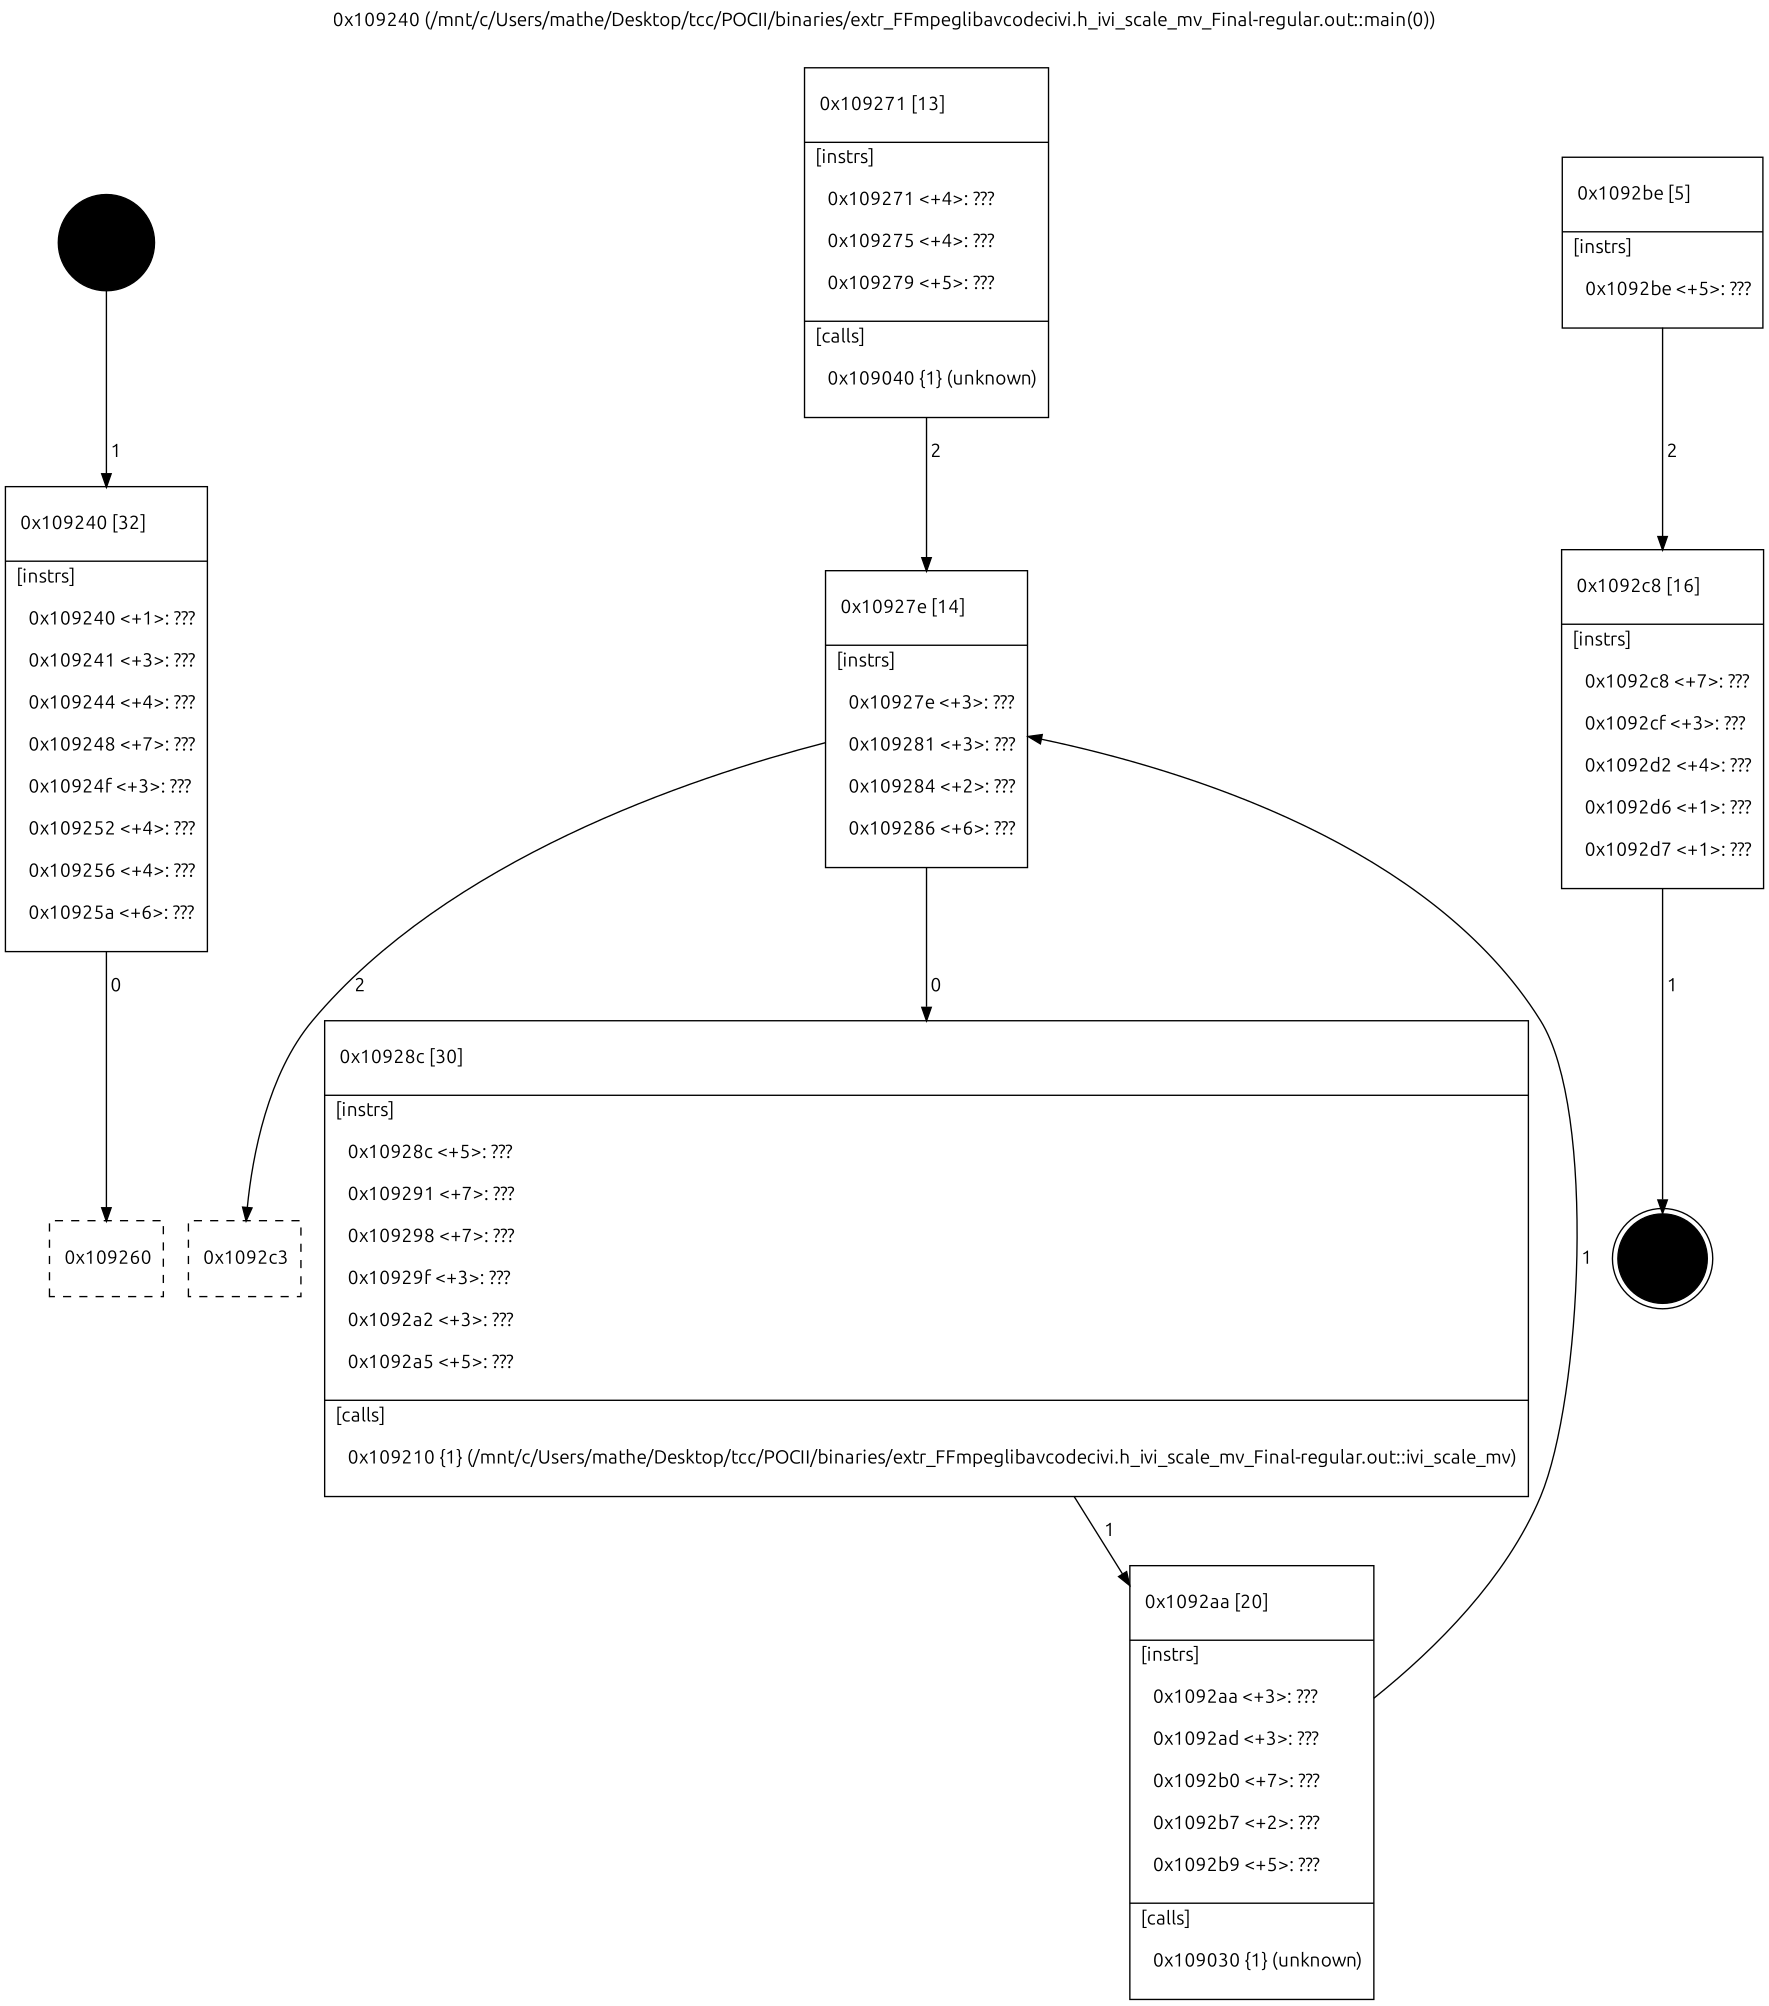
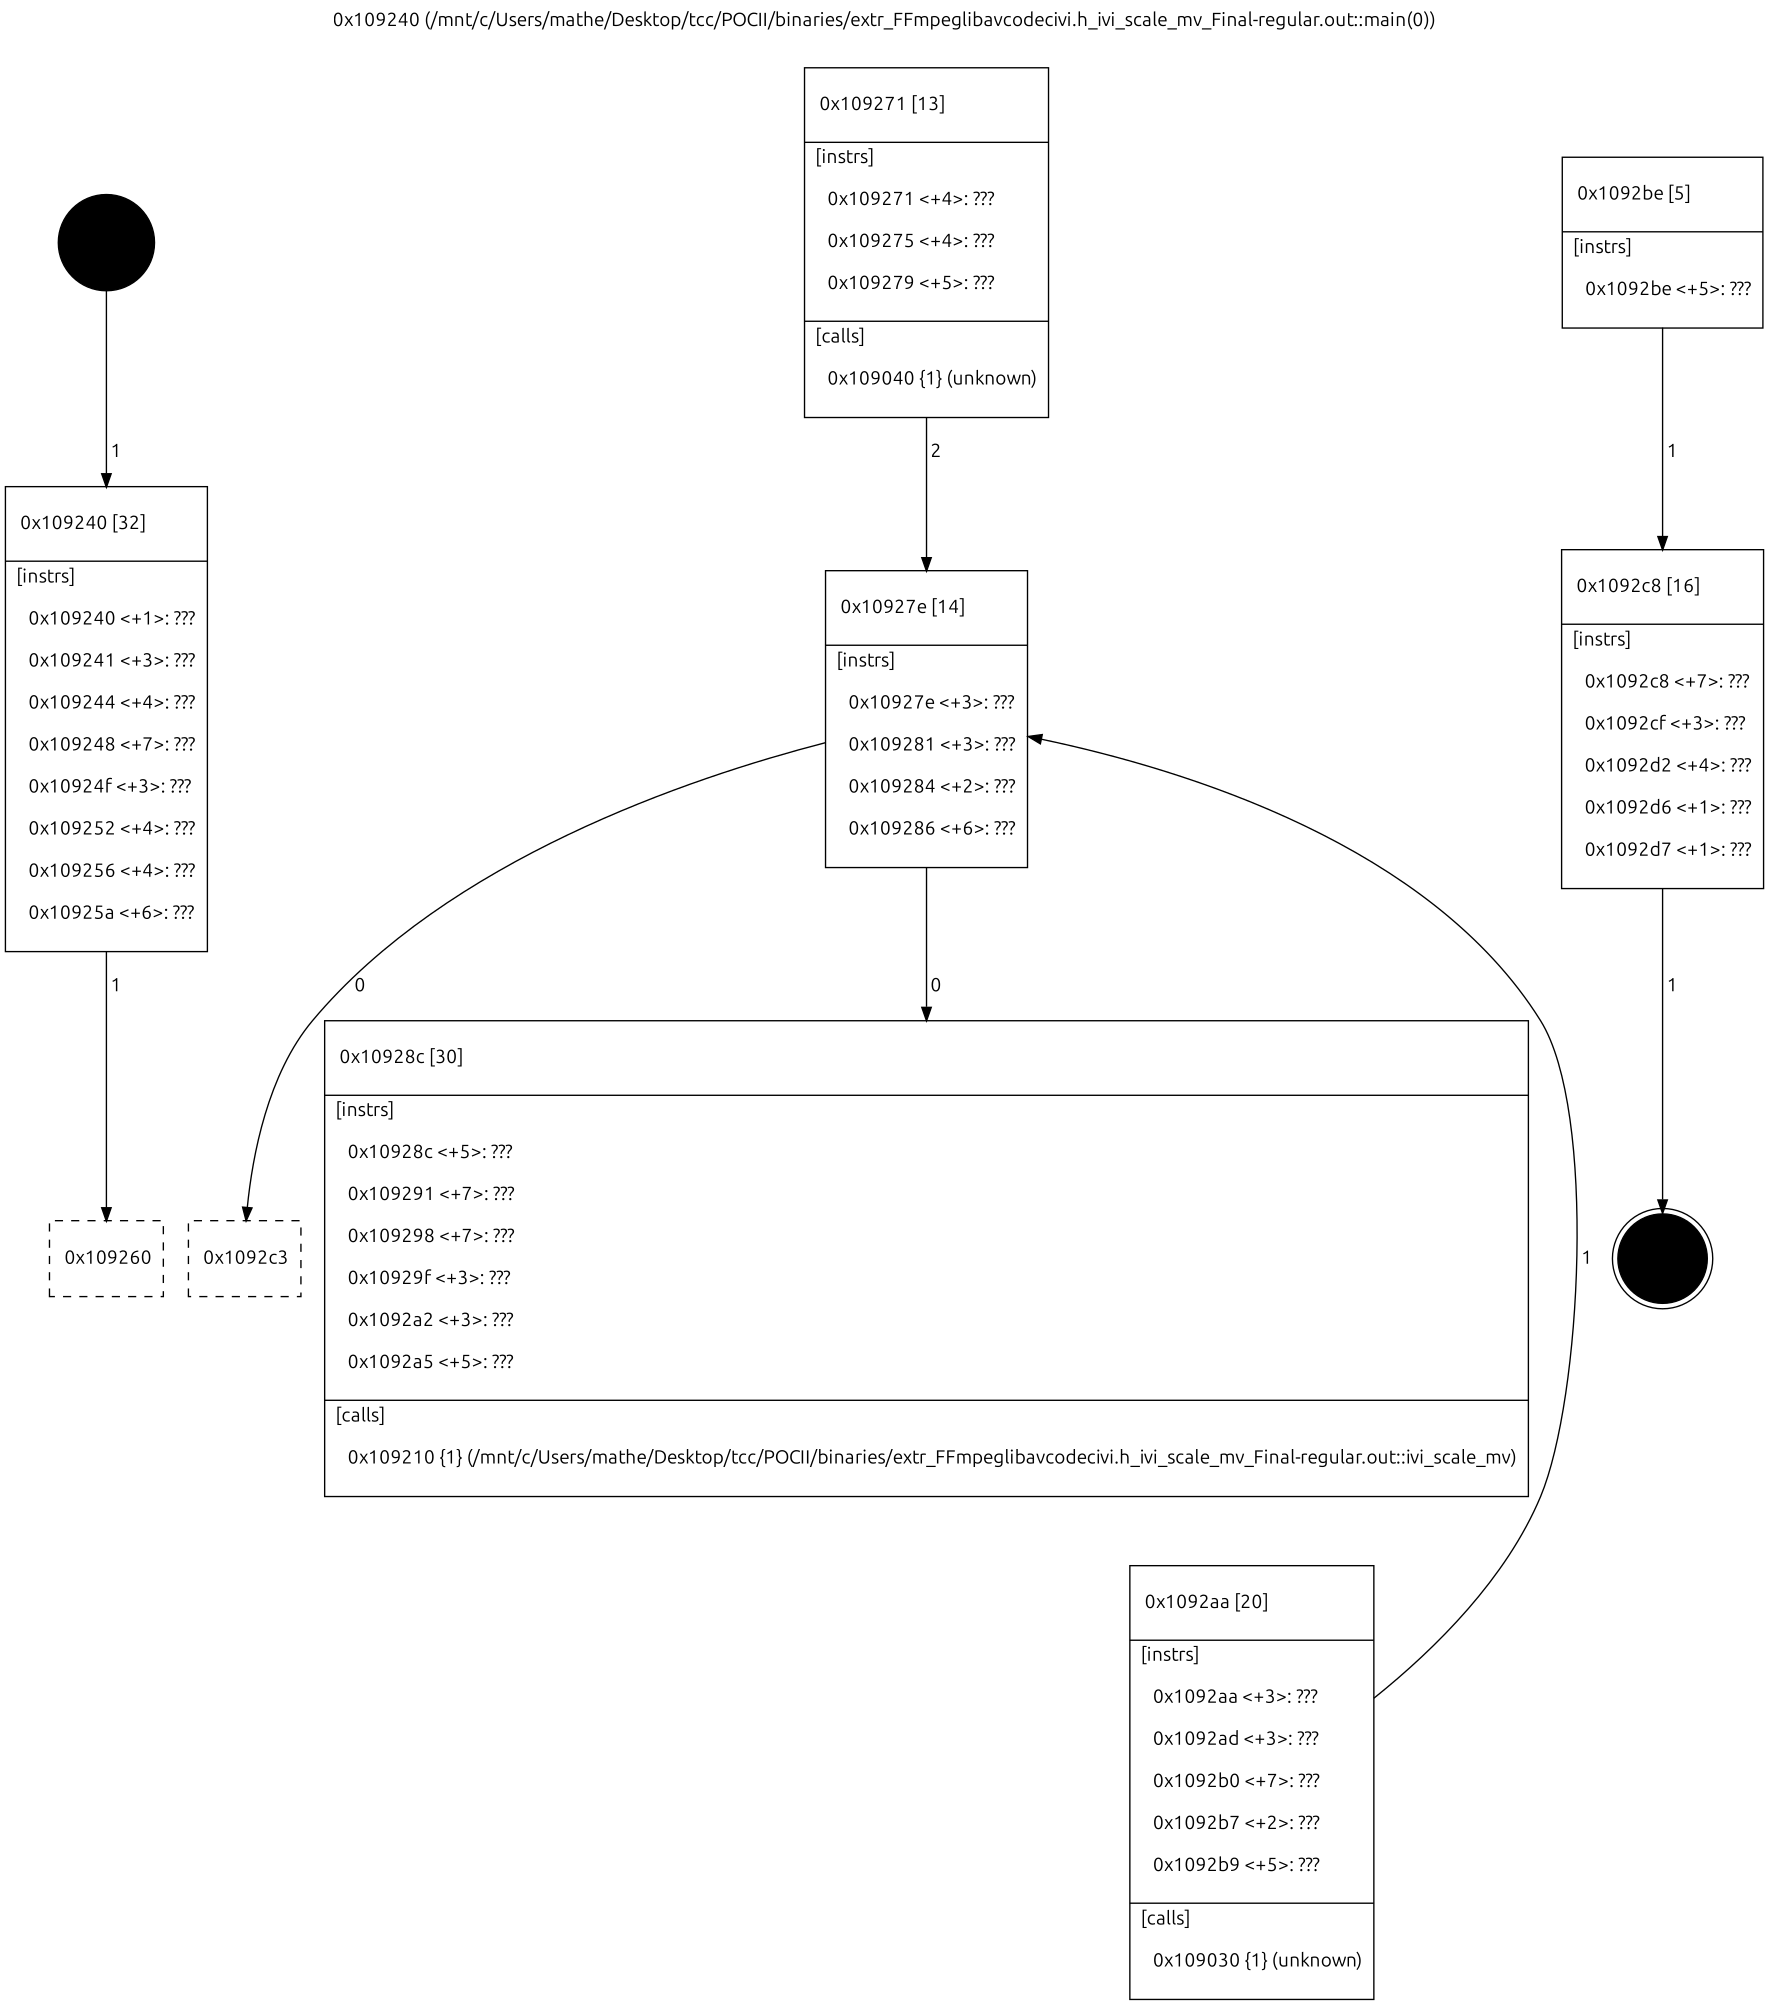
(1671, 452) -> (1671, 452)
(115, 986) -> (115, 986)
(359, 986) -> (359, 986)
(1098, 1535) -> none
